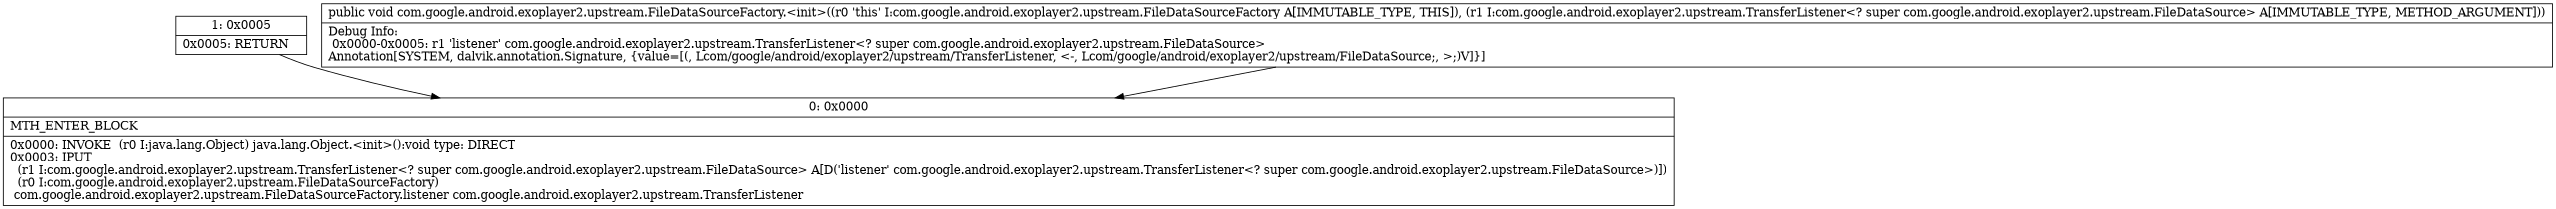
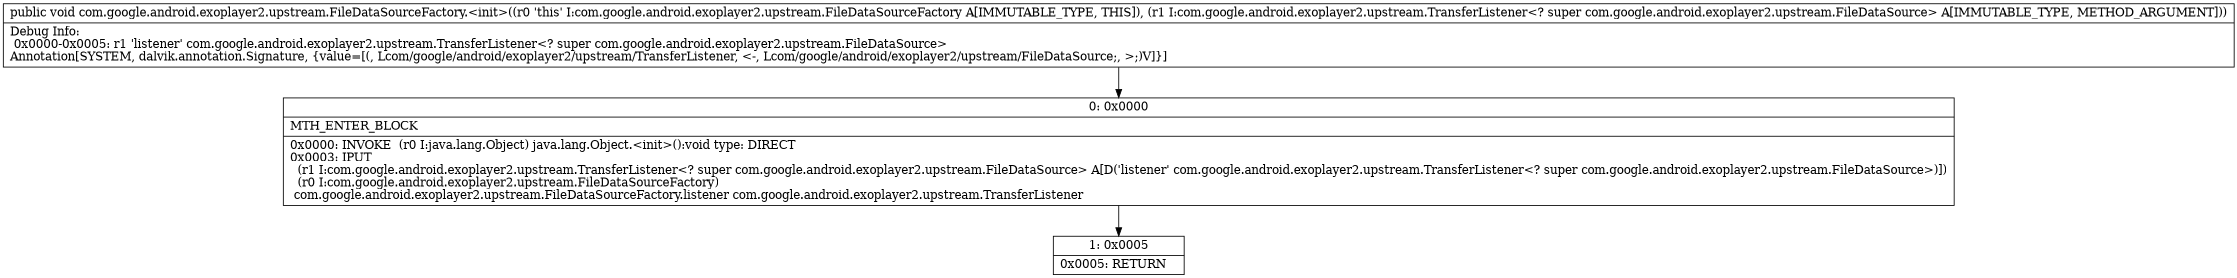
(355, 78) -> (1119, 217)
